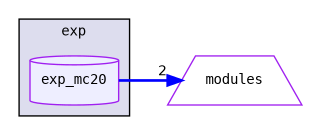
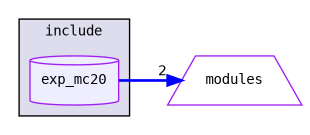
(74, 32) -> (74, 32)
